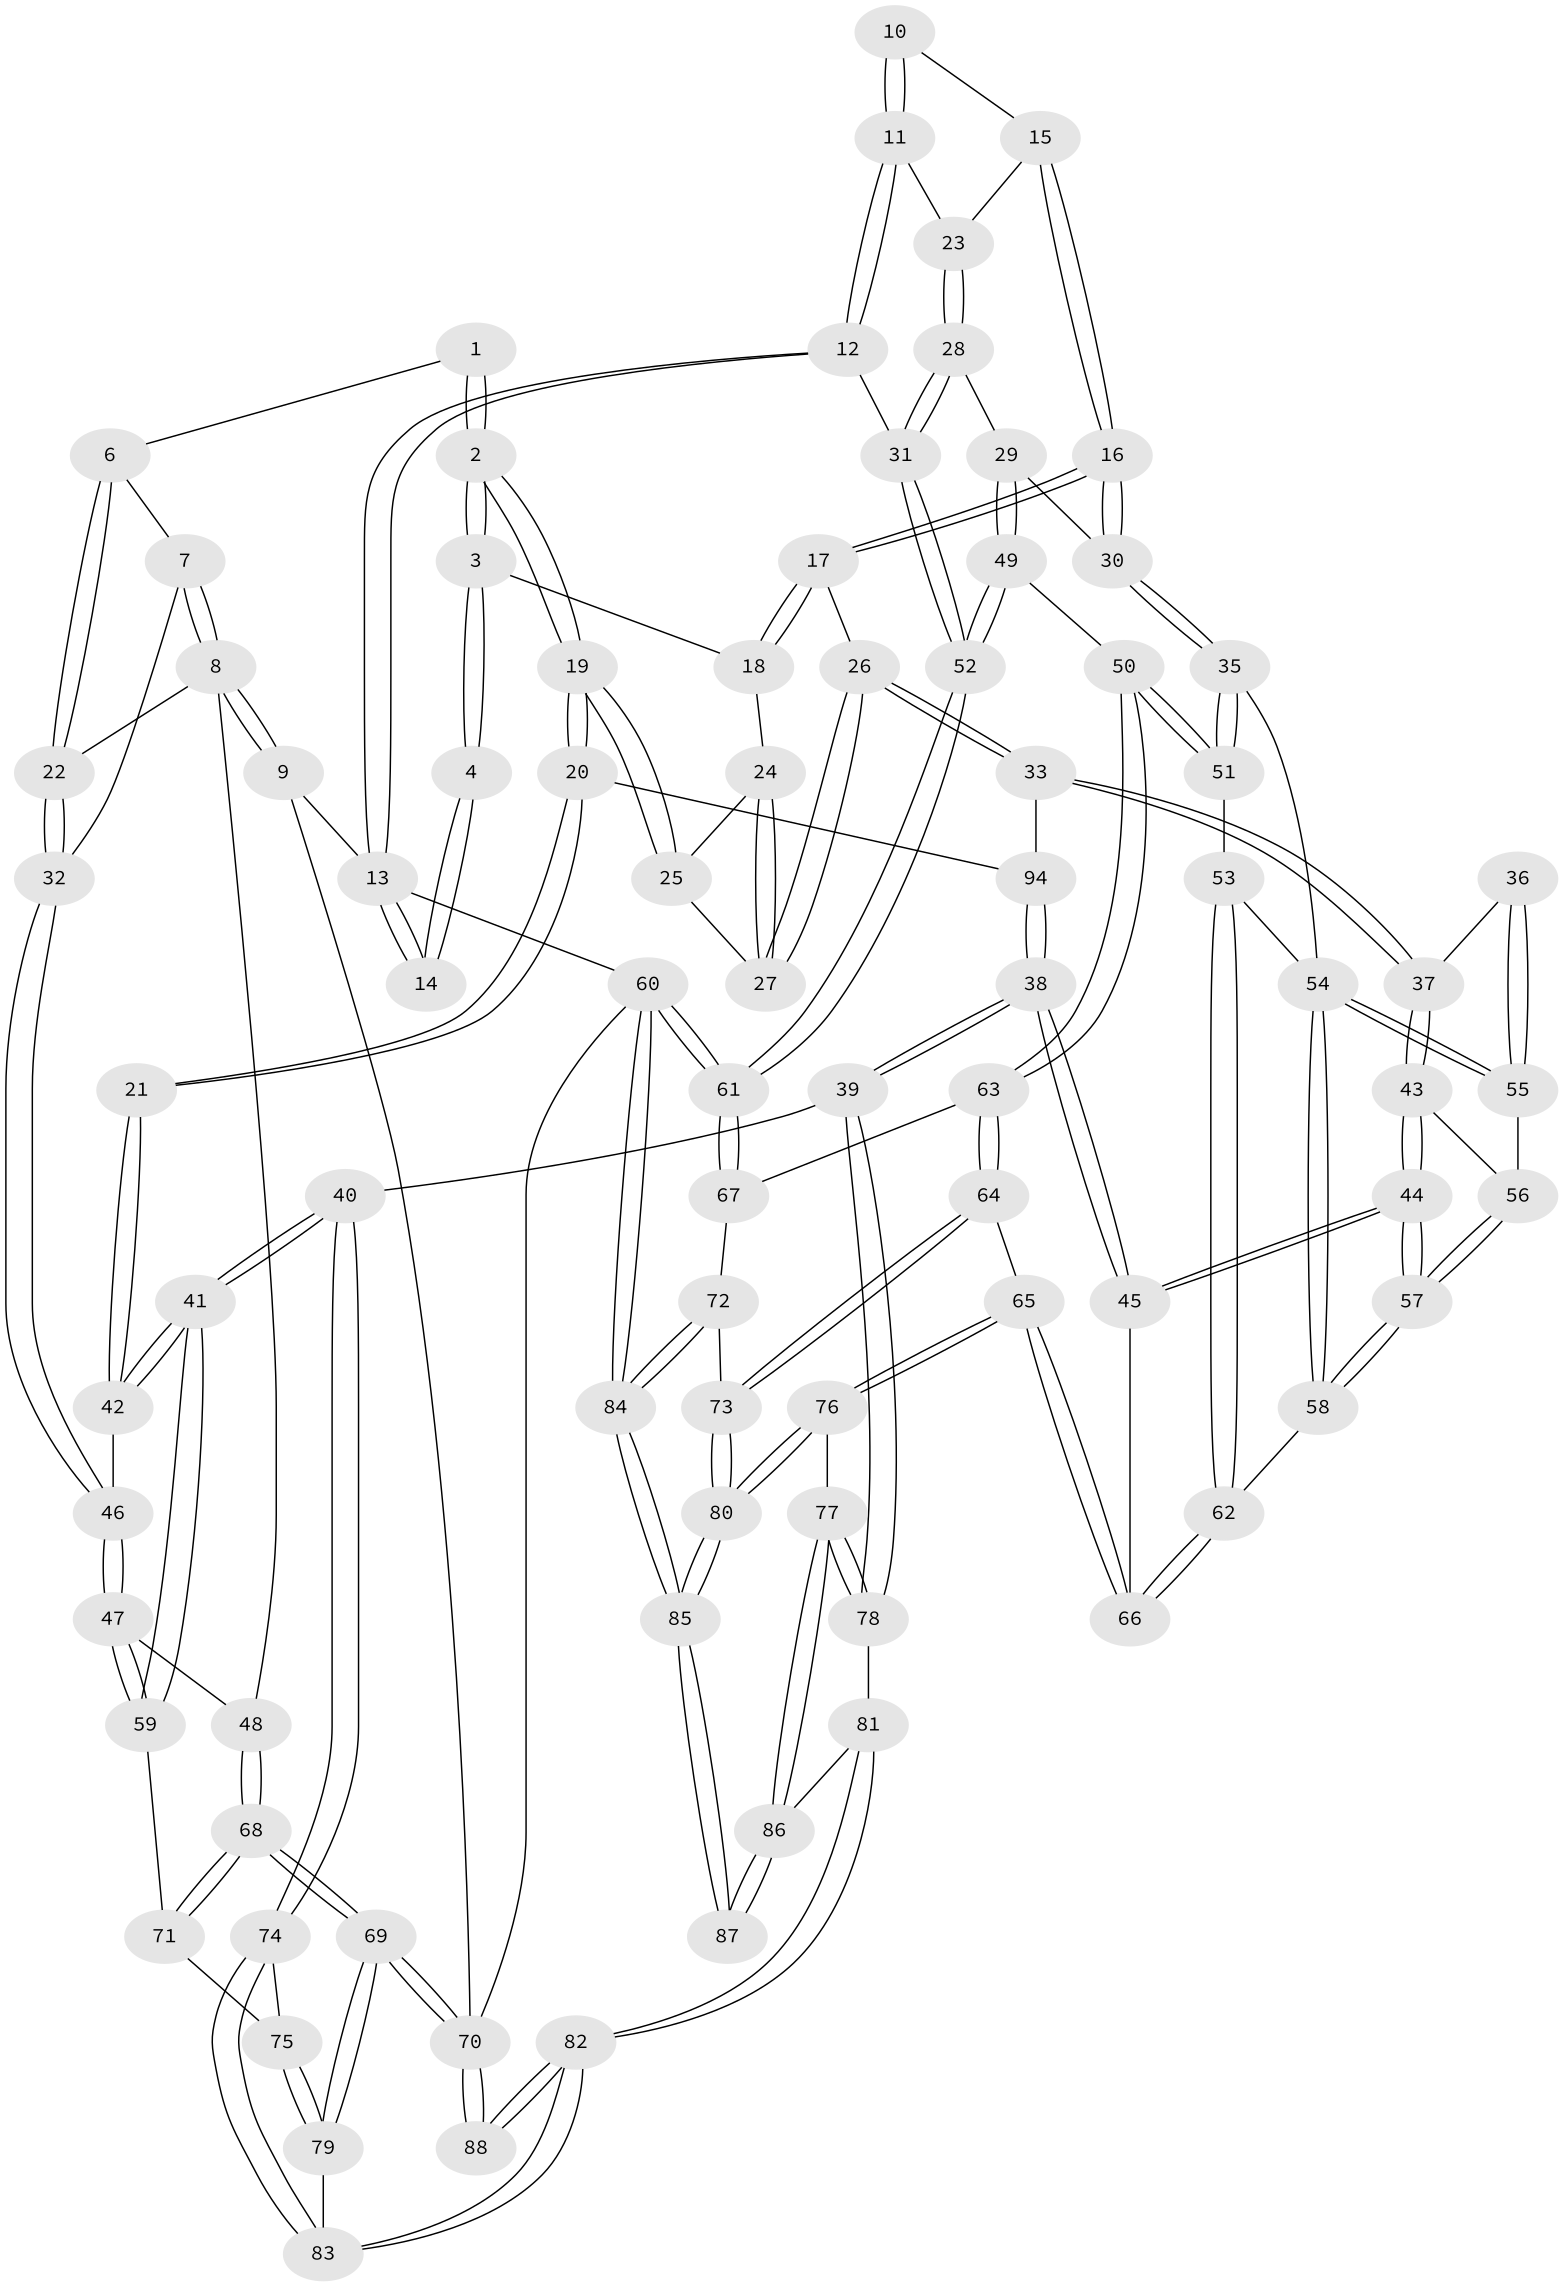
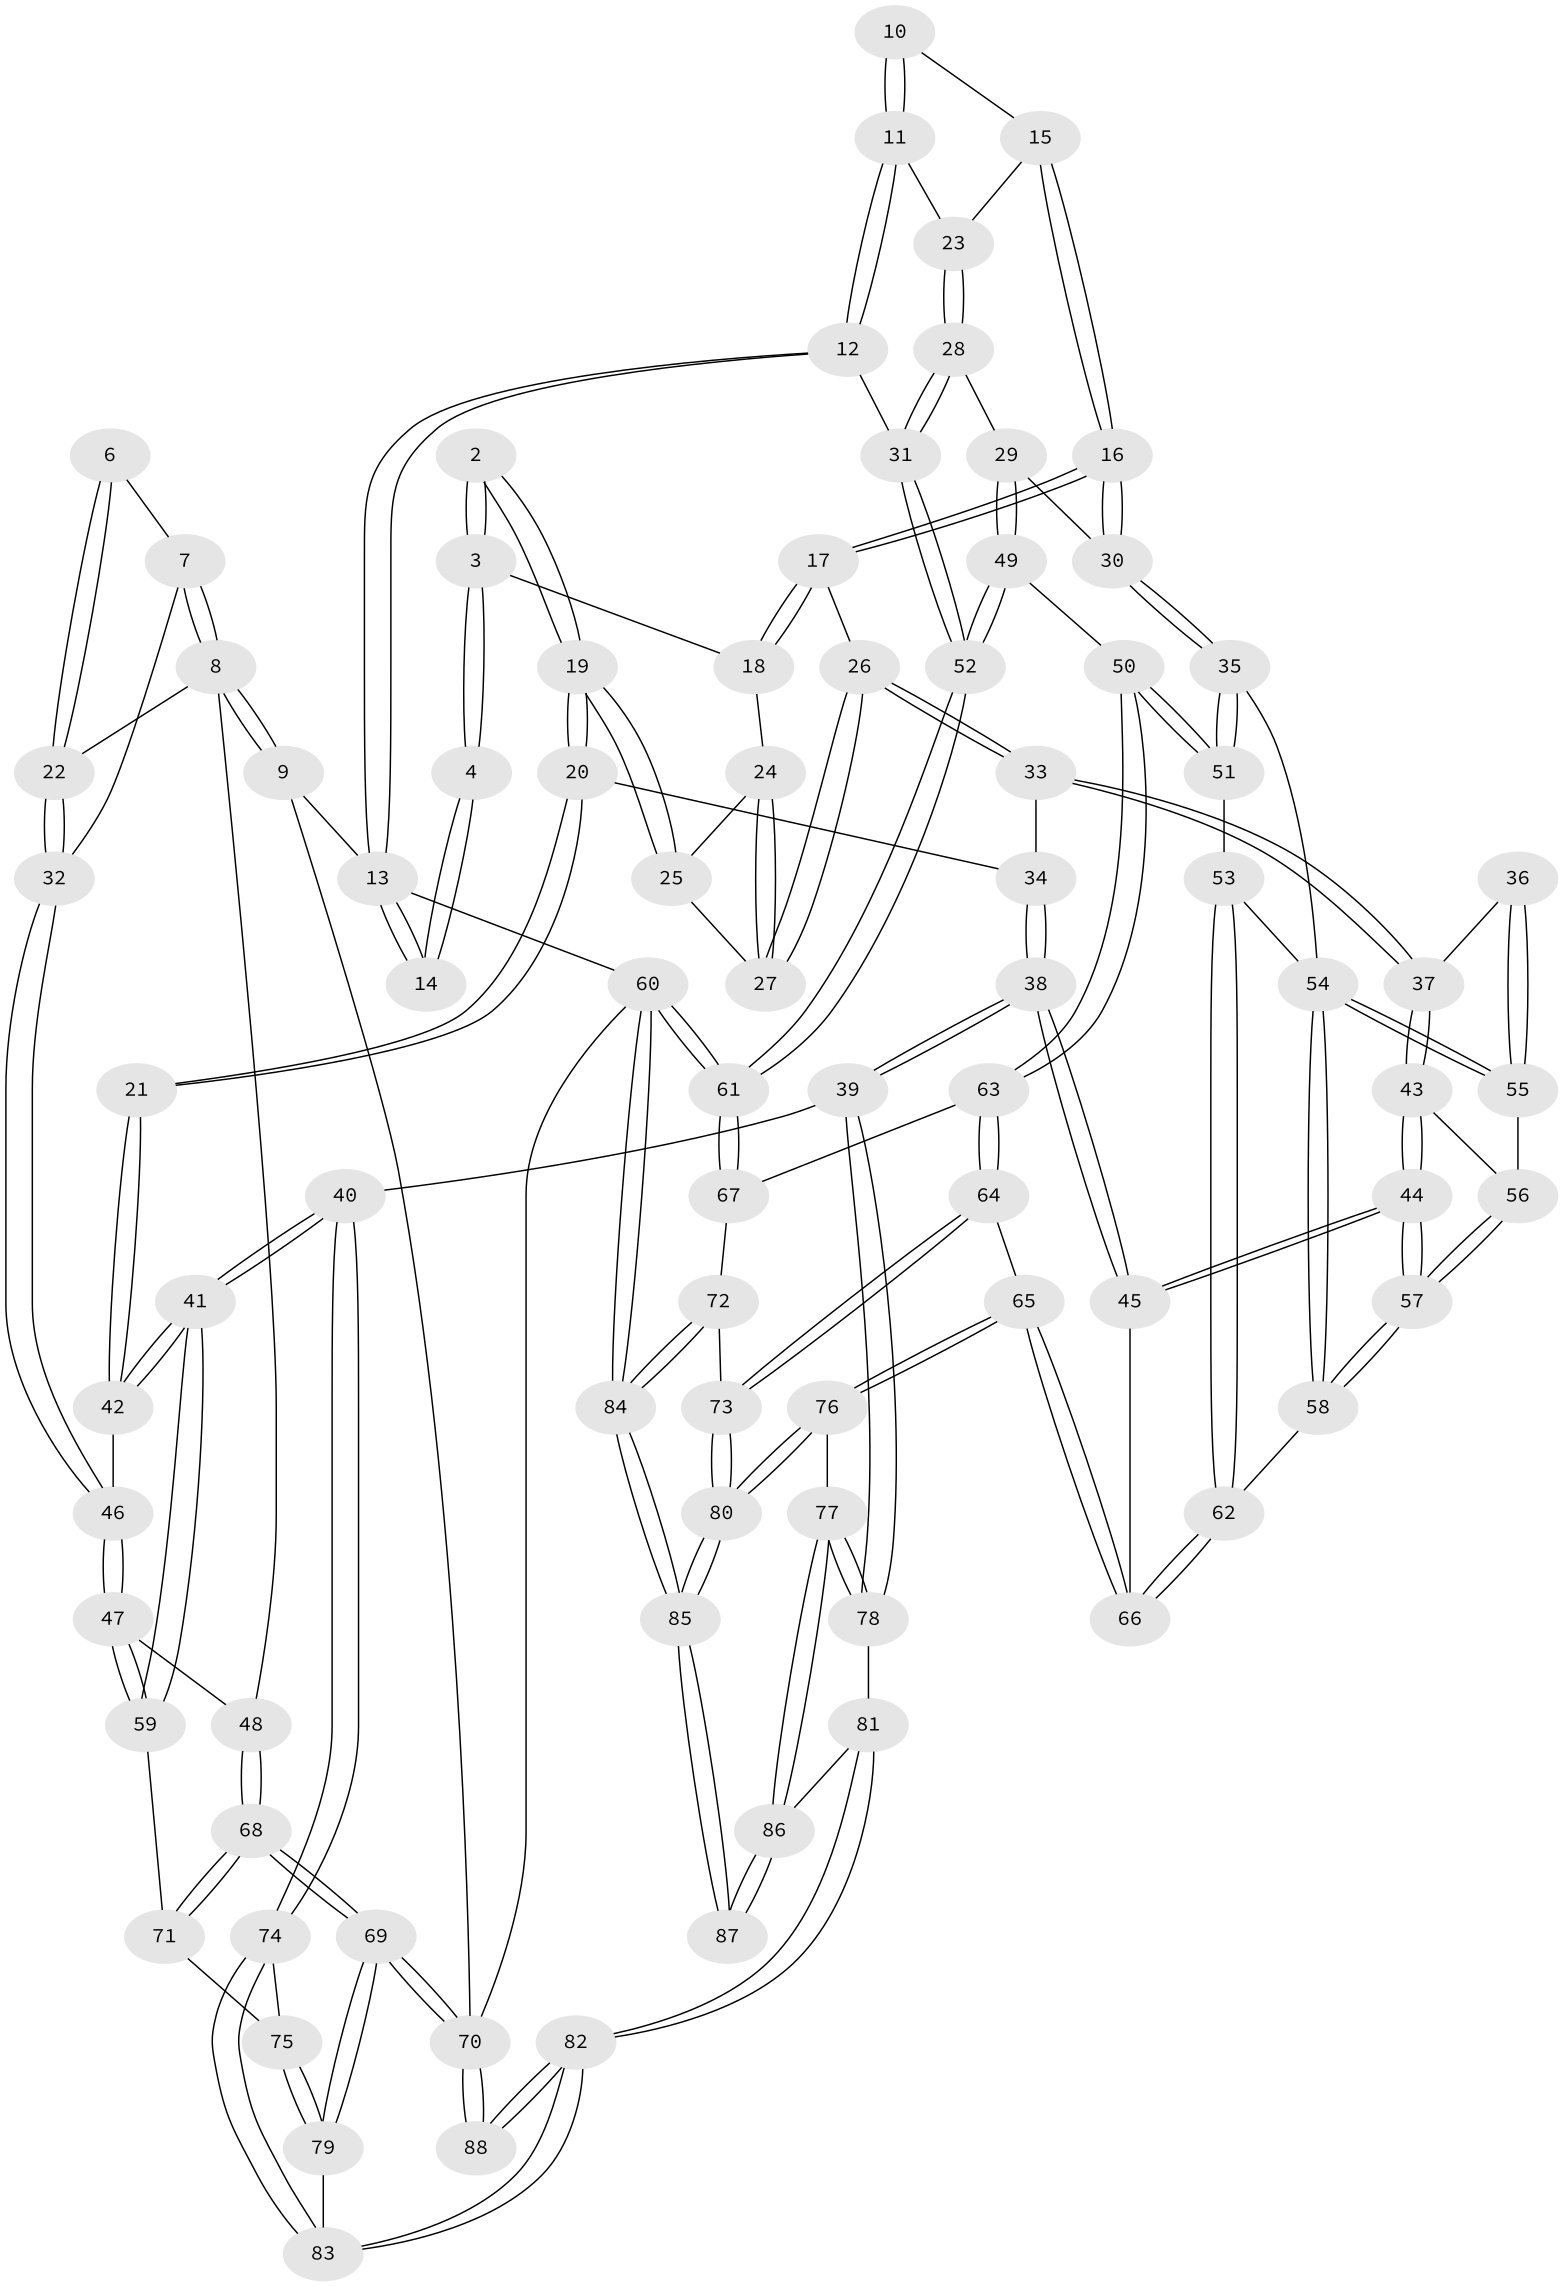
(476, 350) -> none
(1036, 879) -> (1036, 879)
